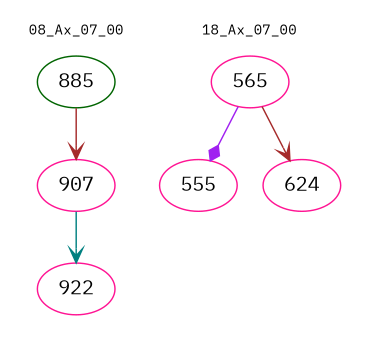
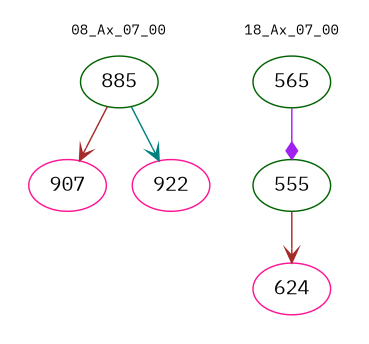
(250, 82) -> (292, 82)
(273, 127) -> (292, 230)
(198, 185) -> (292, 185)
(76, 230) -> (142, 127)
